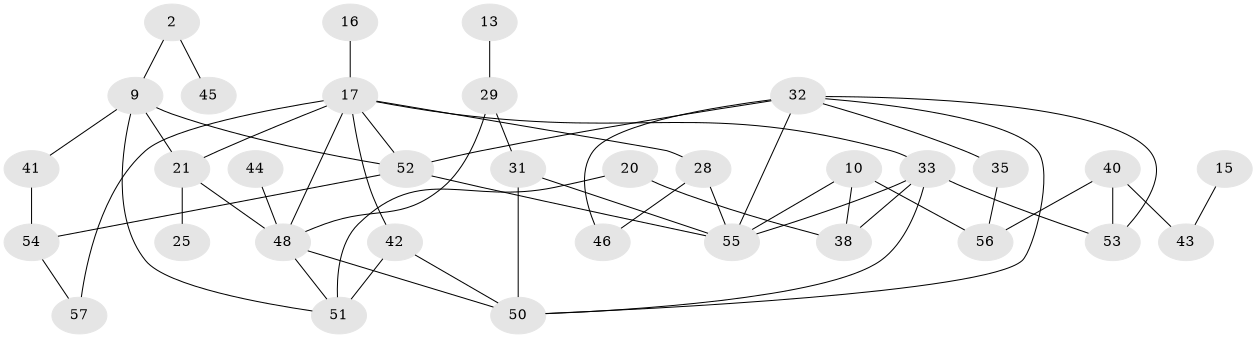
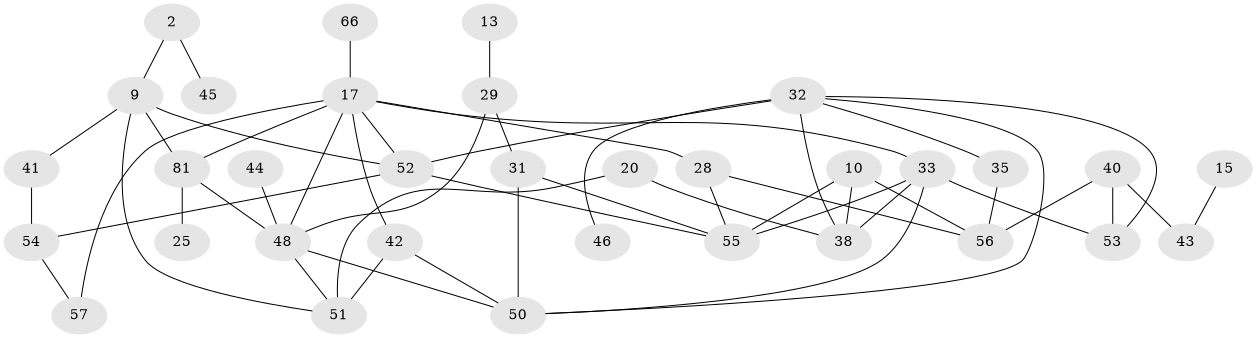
(350, 22) -> (350, 22)
(182, 169) -> (182, 169)
(765, 169) -> (812, 171)
(653, 206) -> (856, 209)
